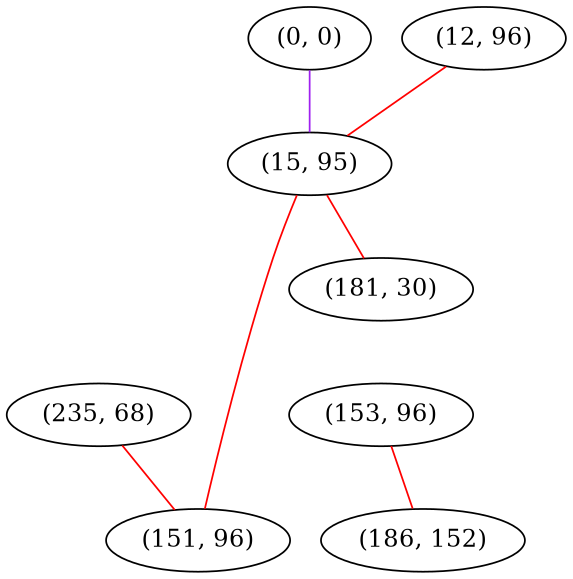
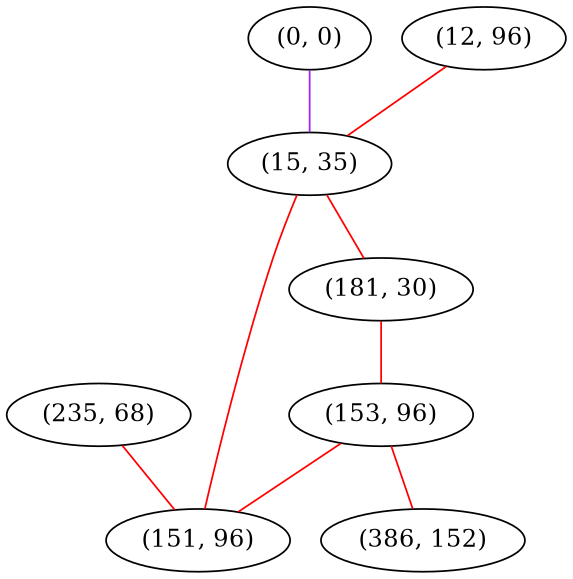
(310, 164) -> (310, 164)
none -> (381, 352)
none -> (290, 478)
(423, 540) -> (423, 540)
